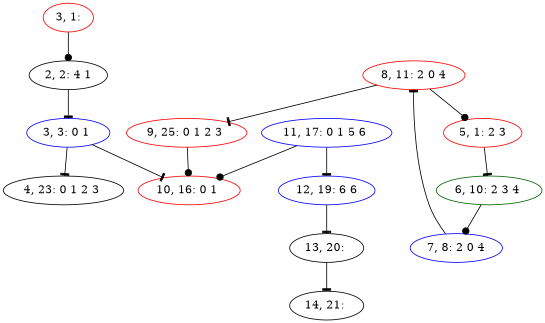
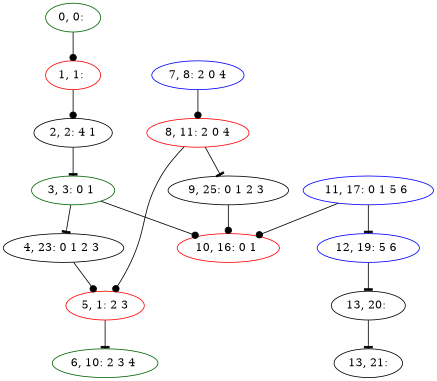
(68, 18) -> (73, 75)
none -> (73, 18)
(68, 133) -> (73, 190)
(187, 133) -> (228, 190)
(126, 160) -> (151, 219)
(419, 167) -> (198, 101)
(327, 190) -> (368, 248)
(474, 216) -> none
none -> (82, 274)
(327, 306) -> (368, 363)
